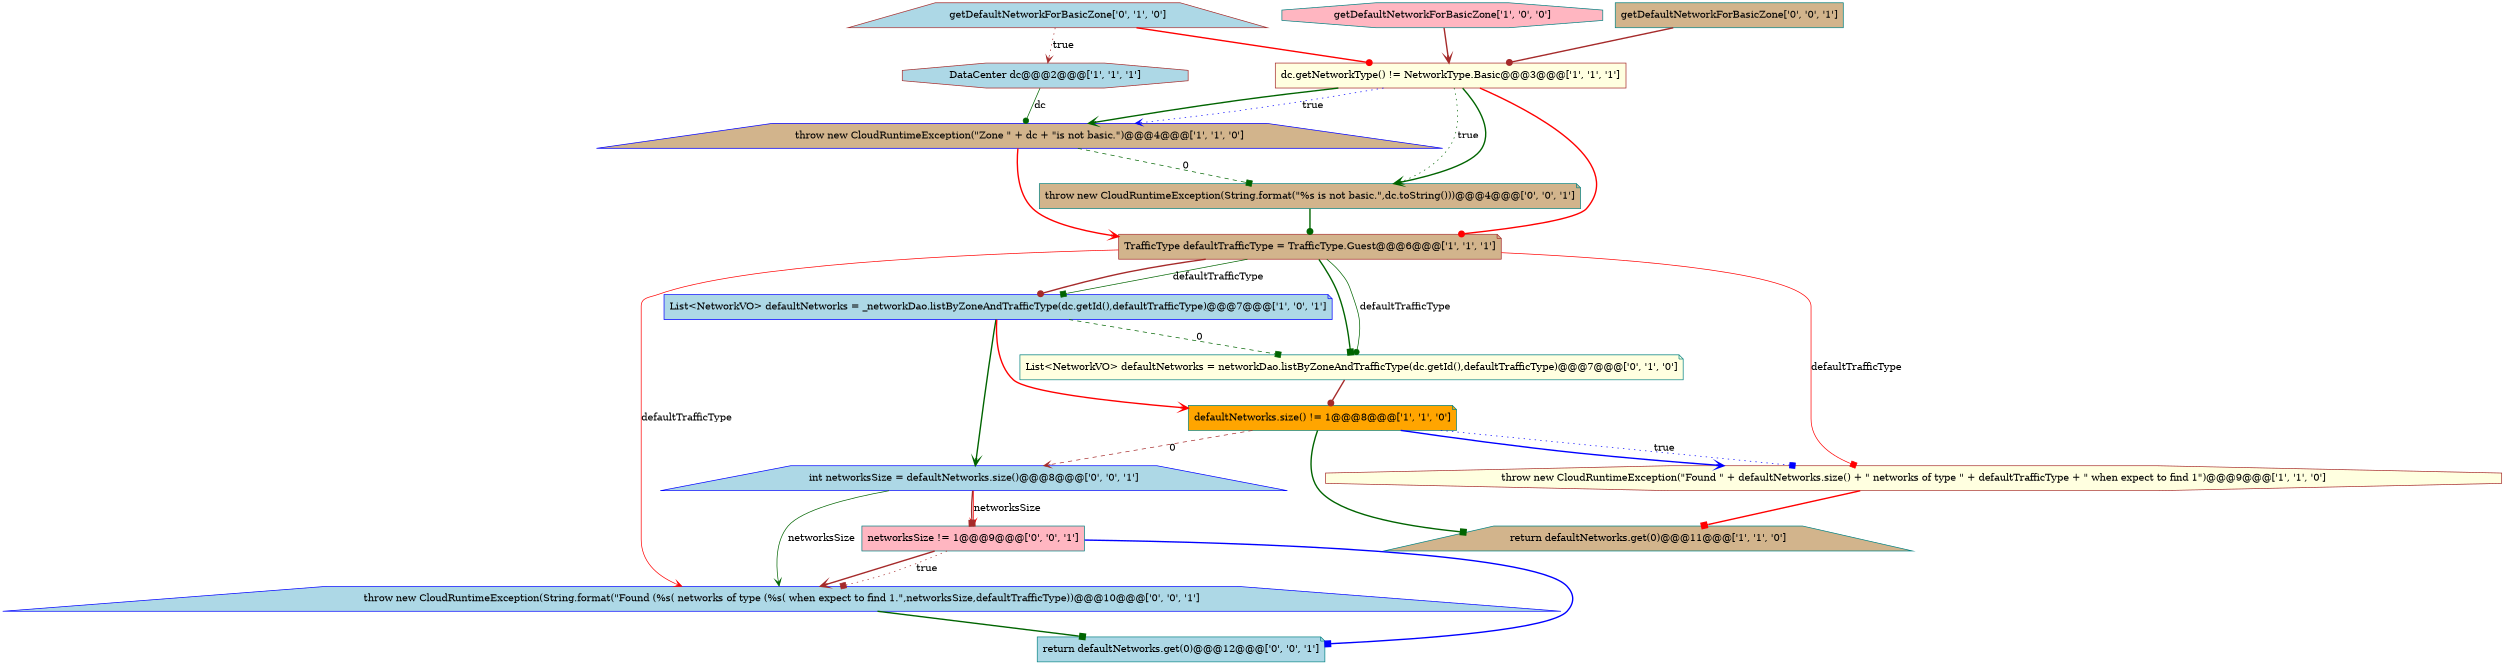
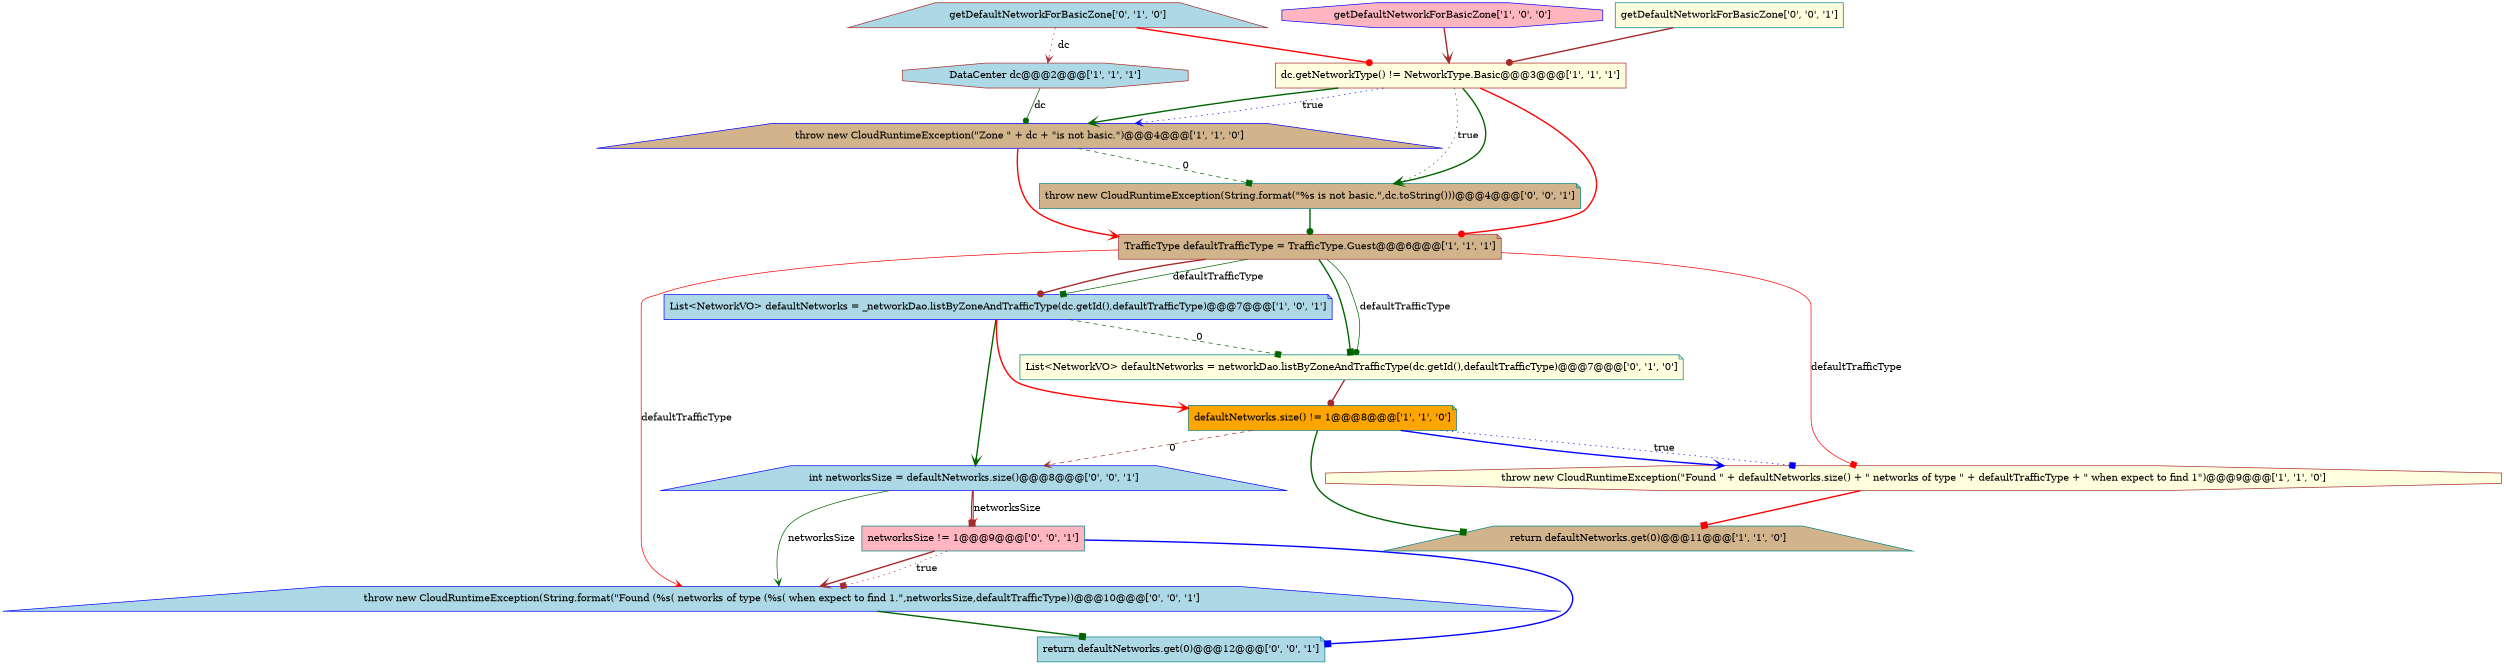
(1442, 15) -> (1442, 15)
(1729, 15) -> (1729, 15)
(1064, 45) -> (1064, 45)
